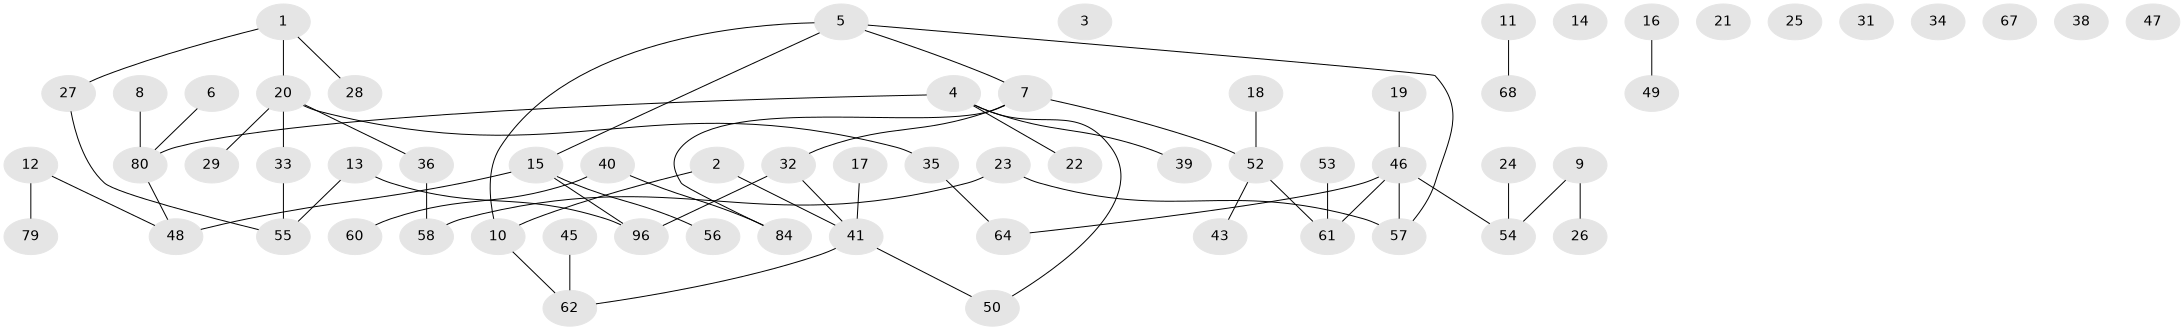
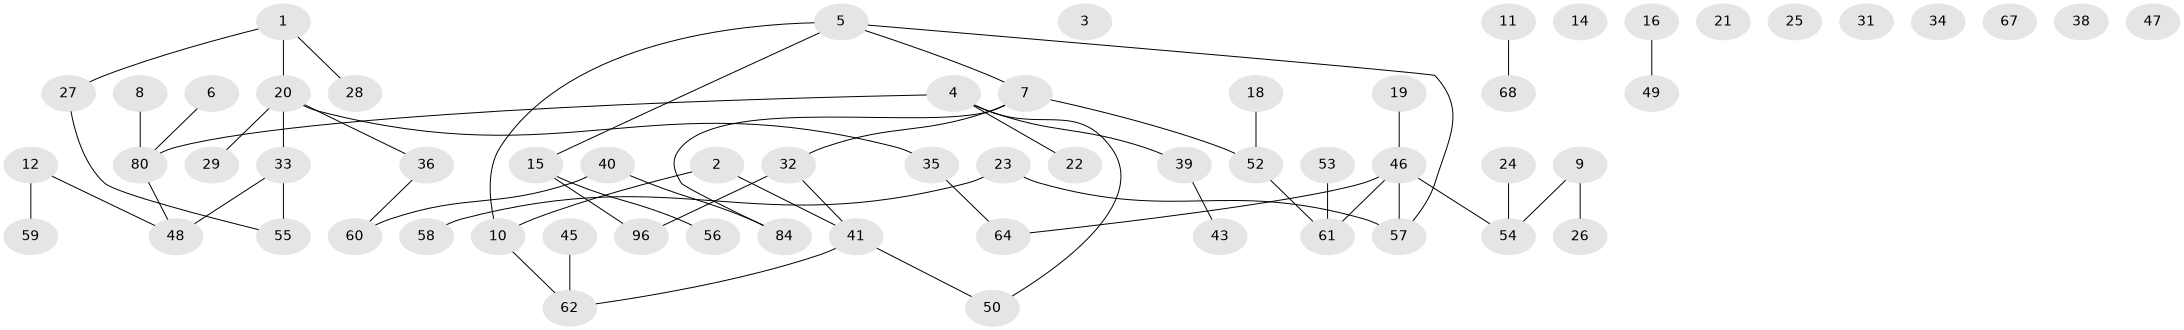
(355, 165) -> none
(860, 165) -> none
(1241, 194) -> (1199, 194)
(356, 201) -> (230, 201)
(427, 201) -> (391, 201)
(31, 237) -> (31, 237)
